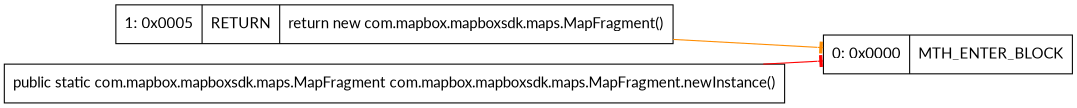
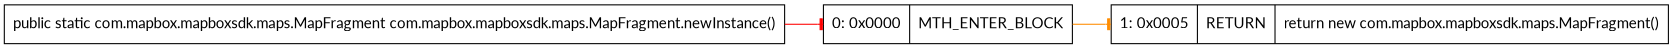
(745, 43) -> (1089, 24)
